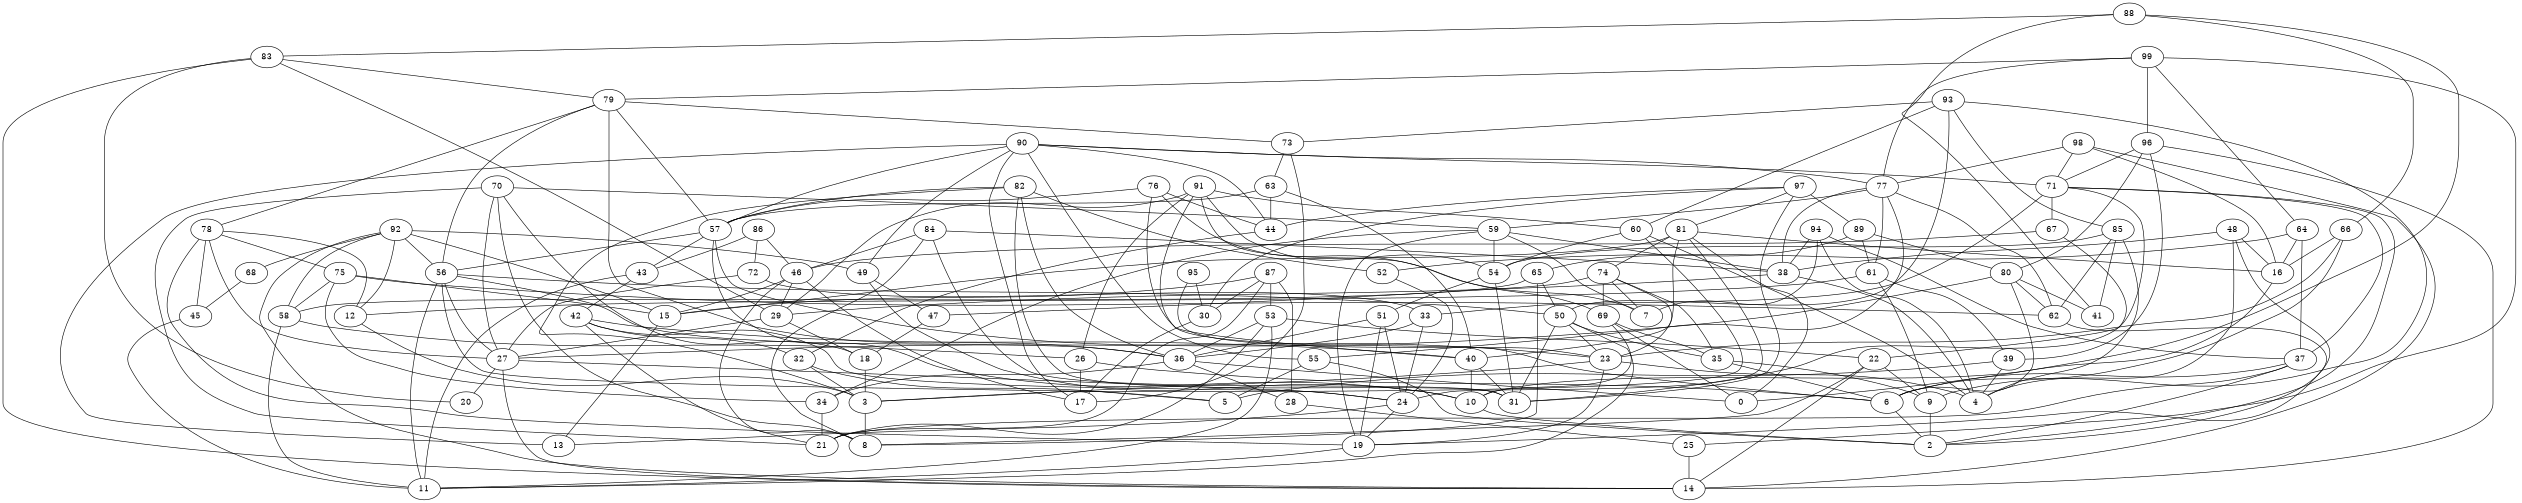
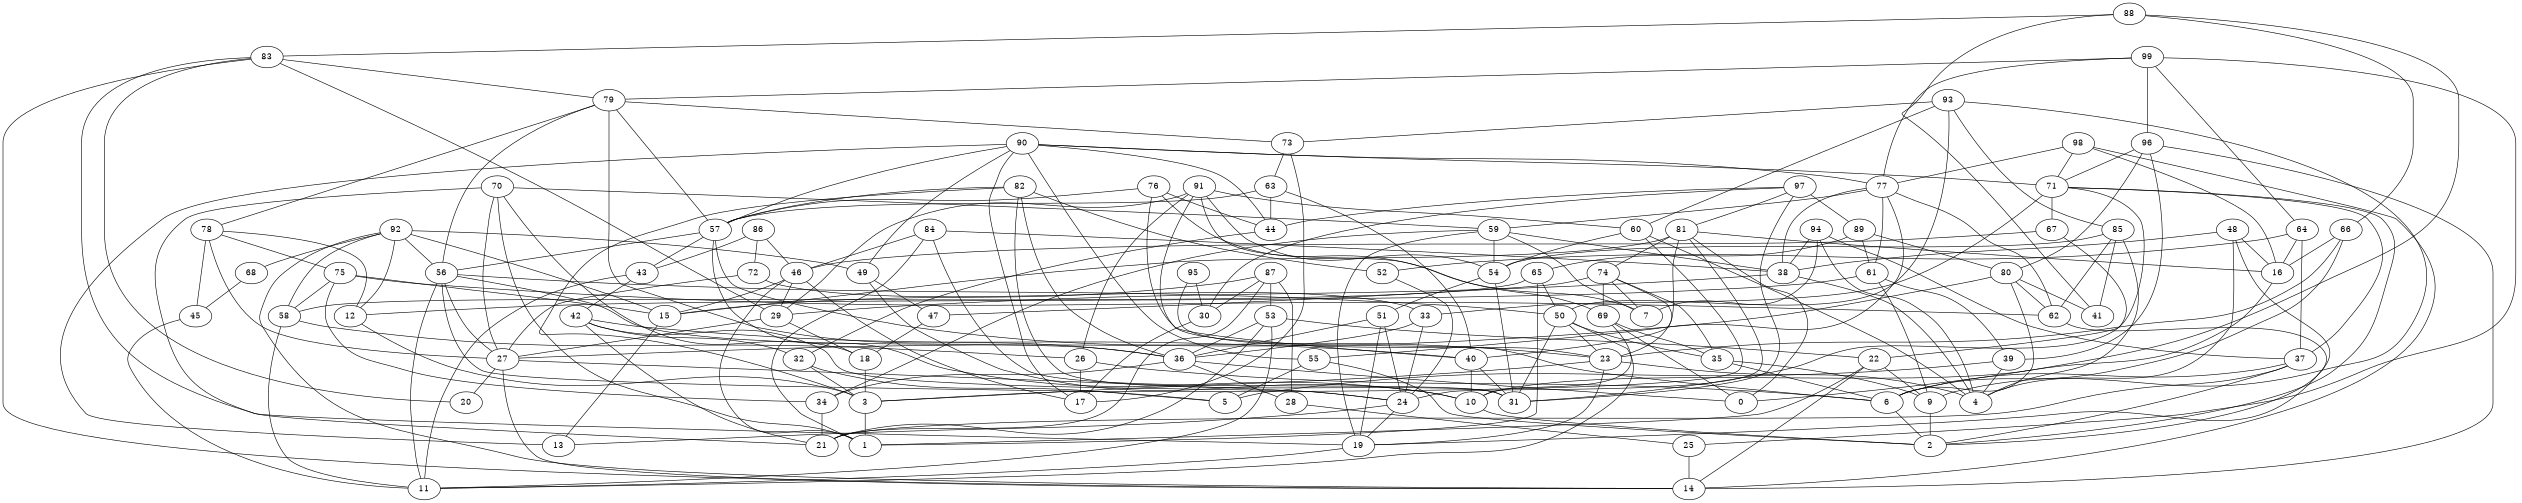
(696, 428) -> (472, 423)
(865, 446) -> (865, 446)
